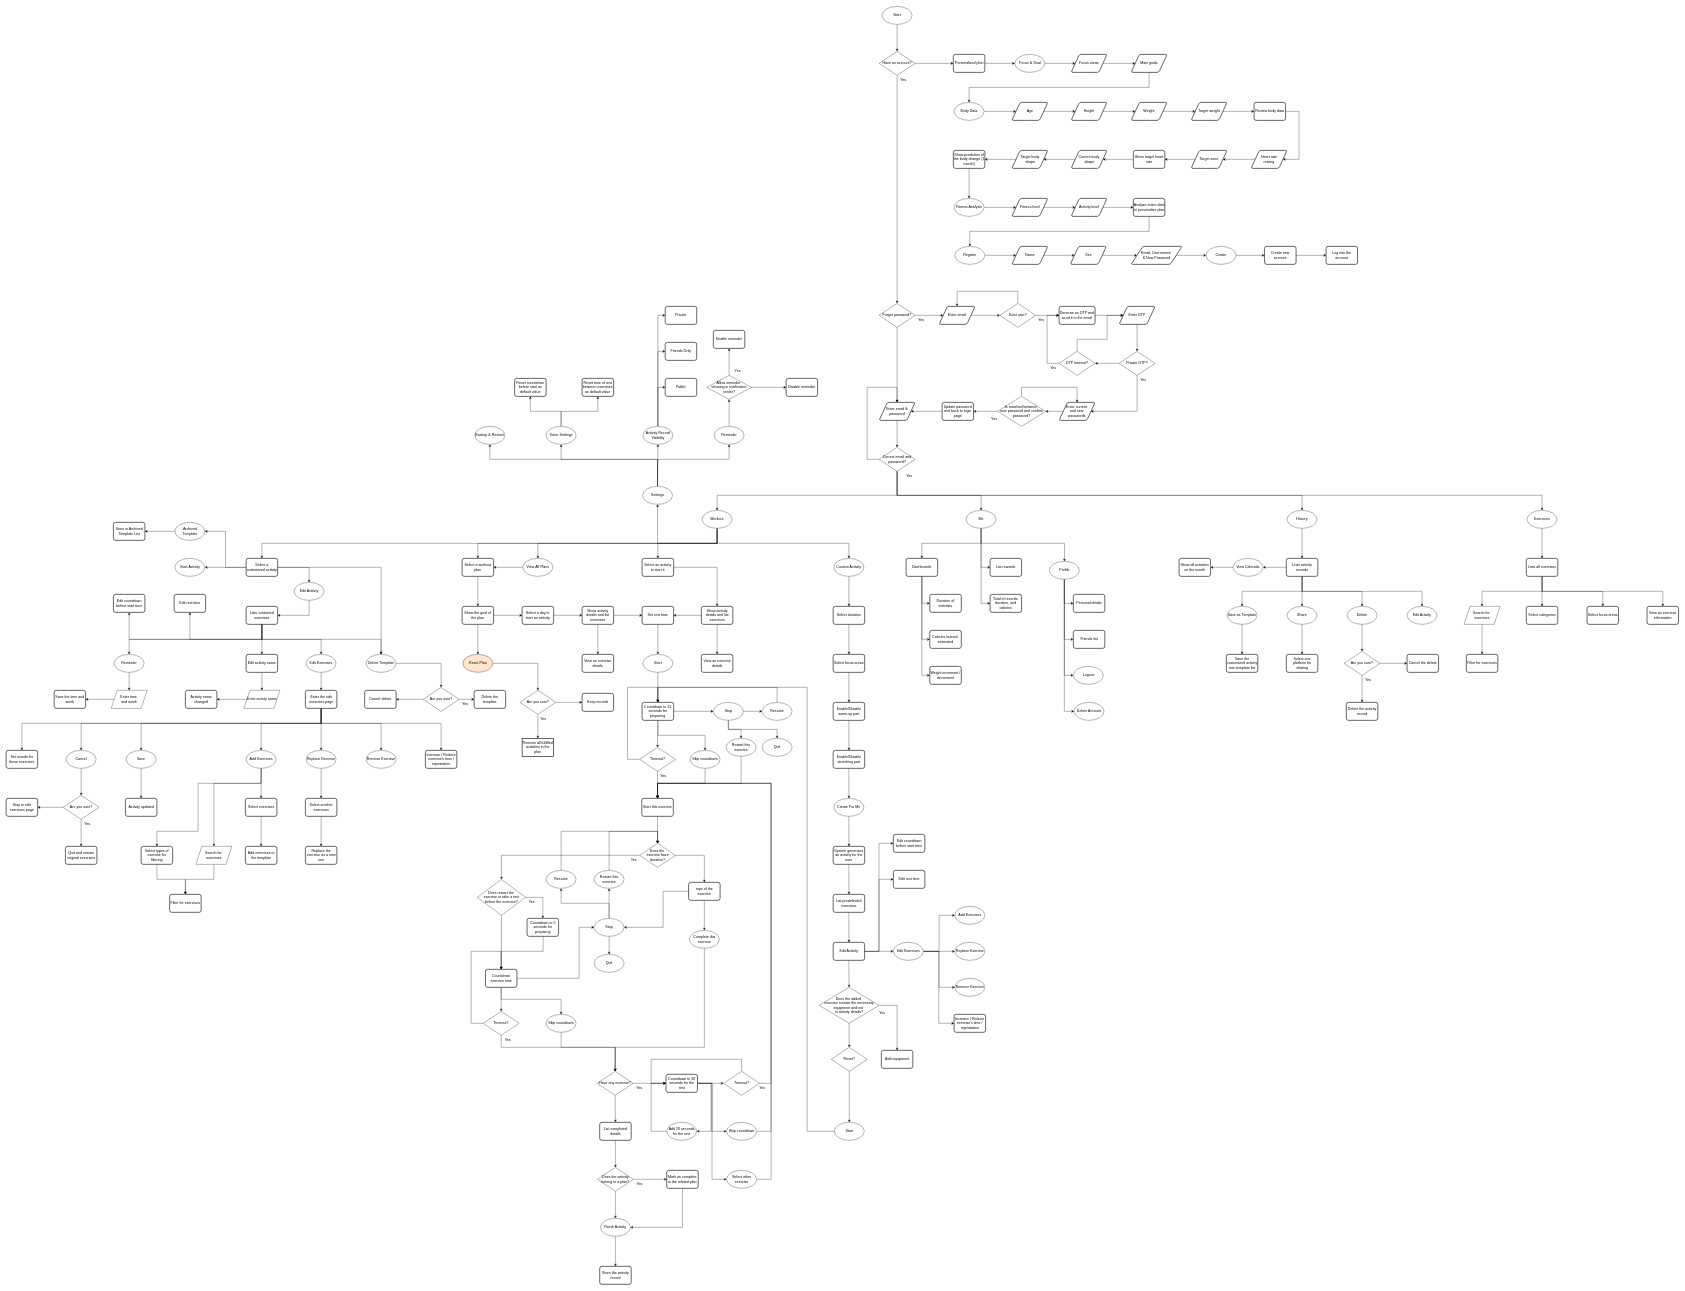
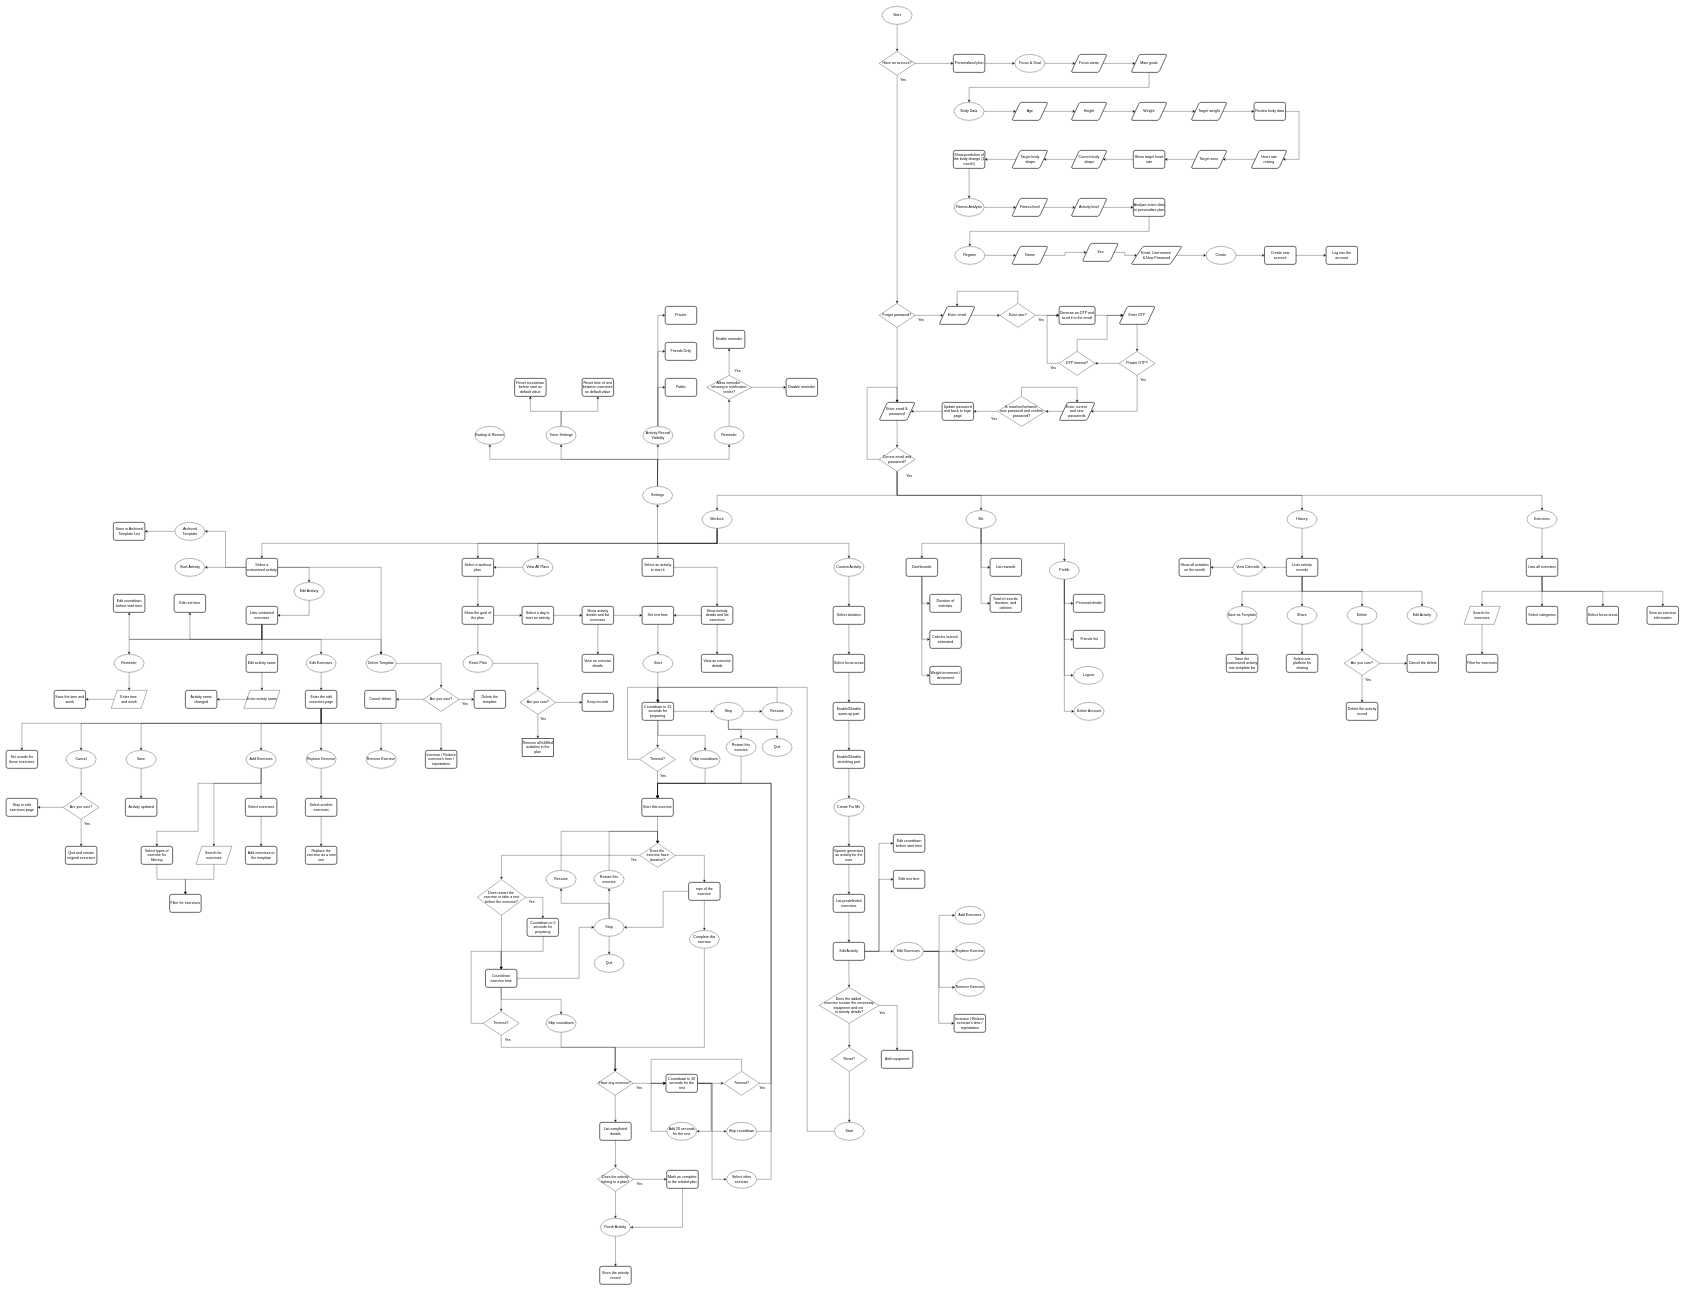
(1088, 255) -> (1100, 252)
(478, 663) -> (478, 663)
